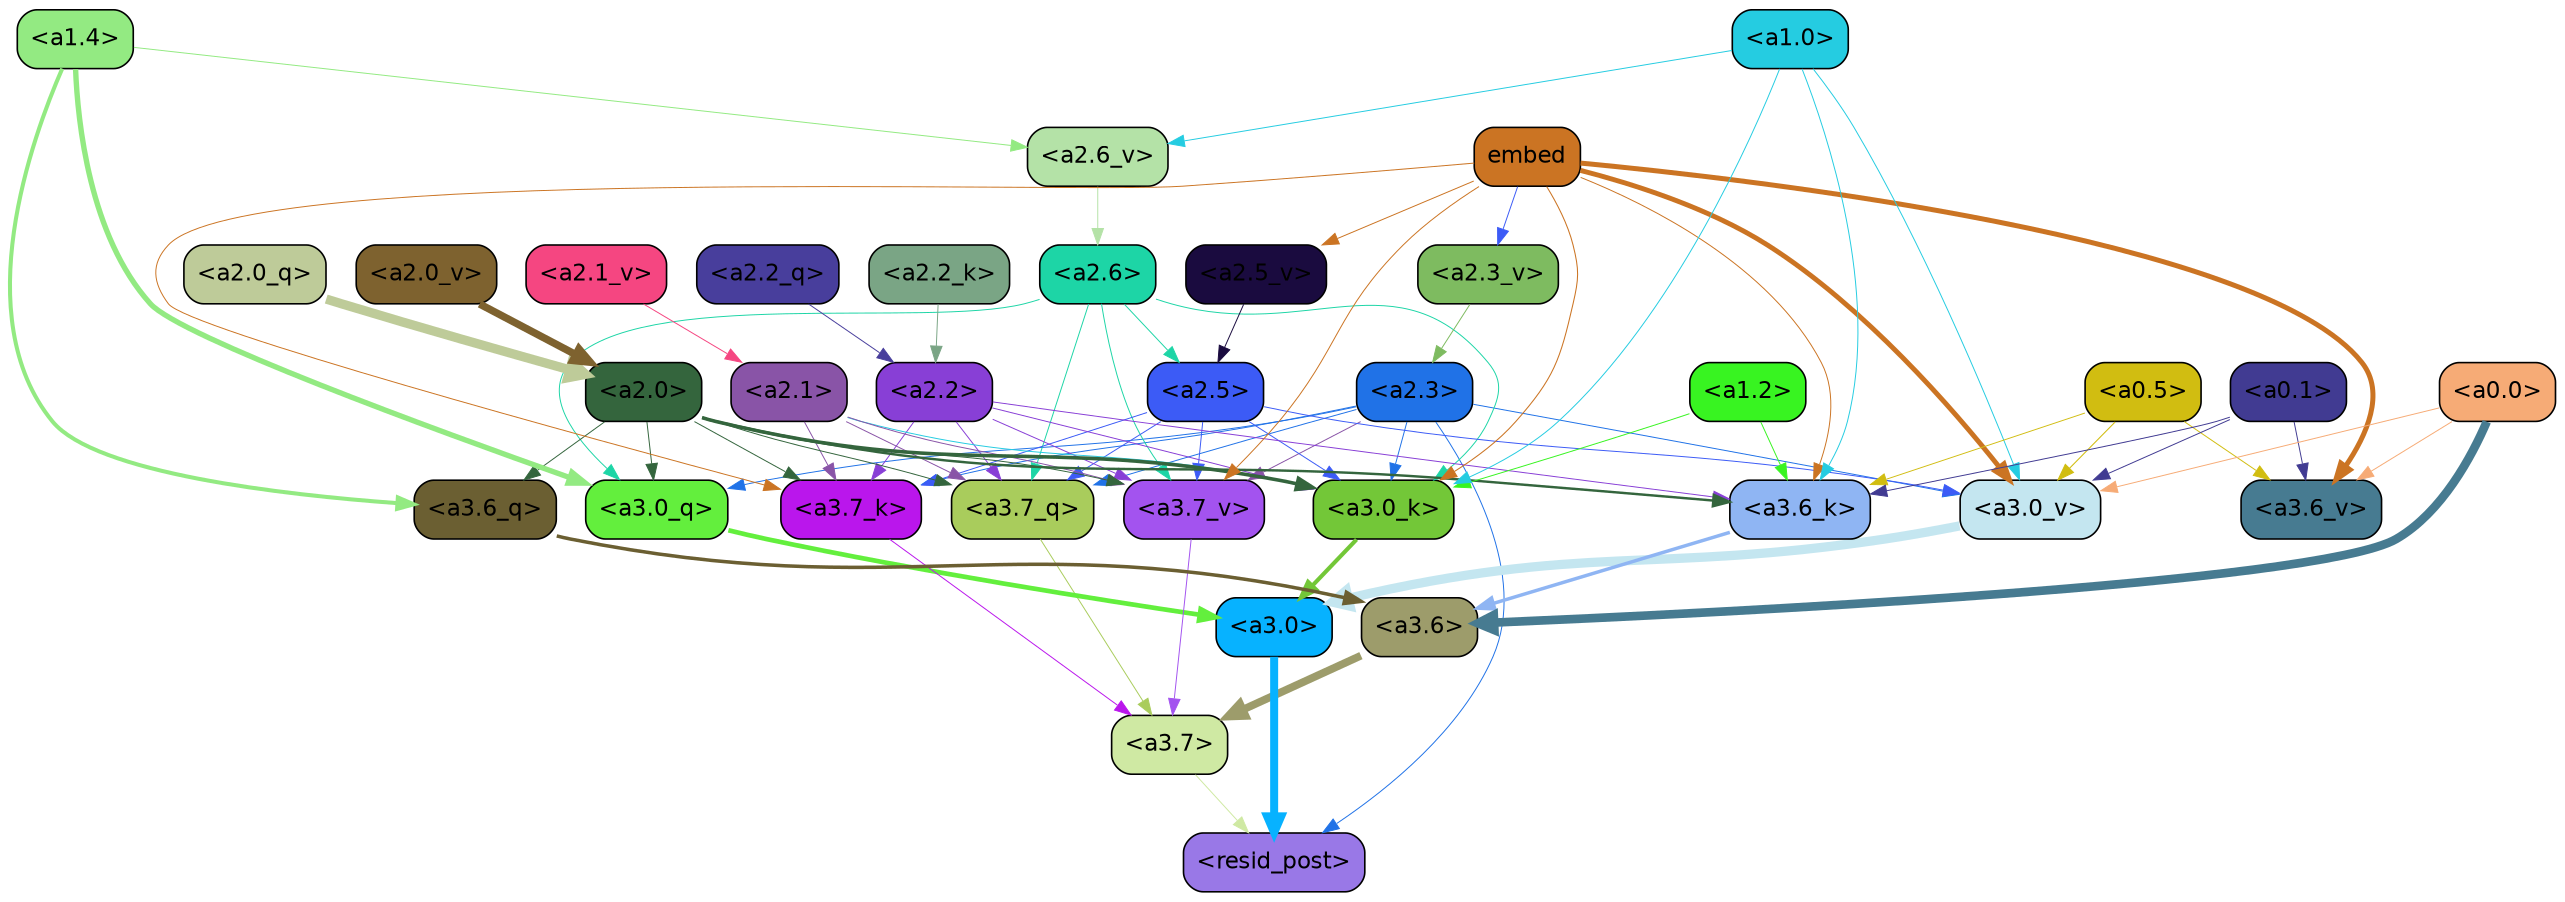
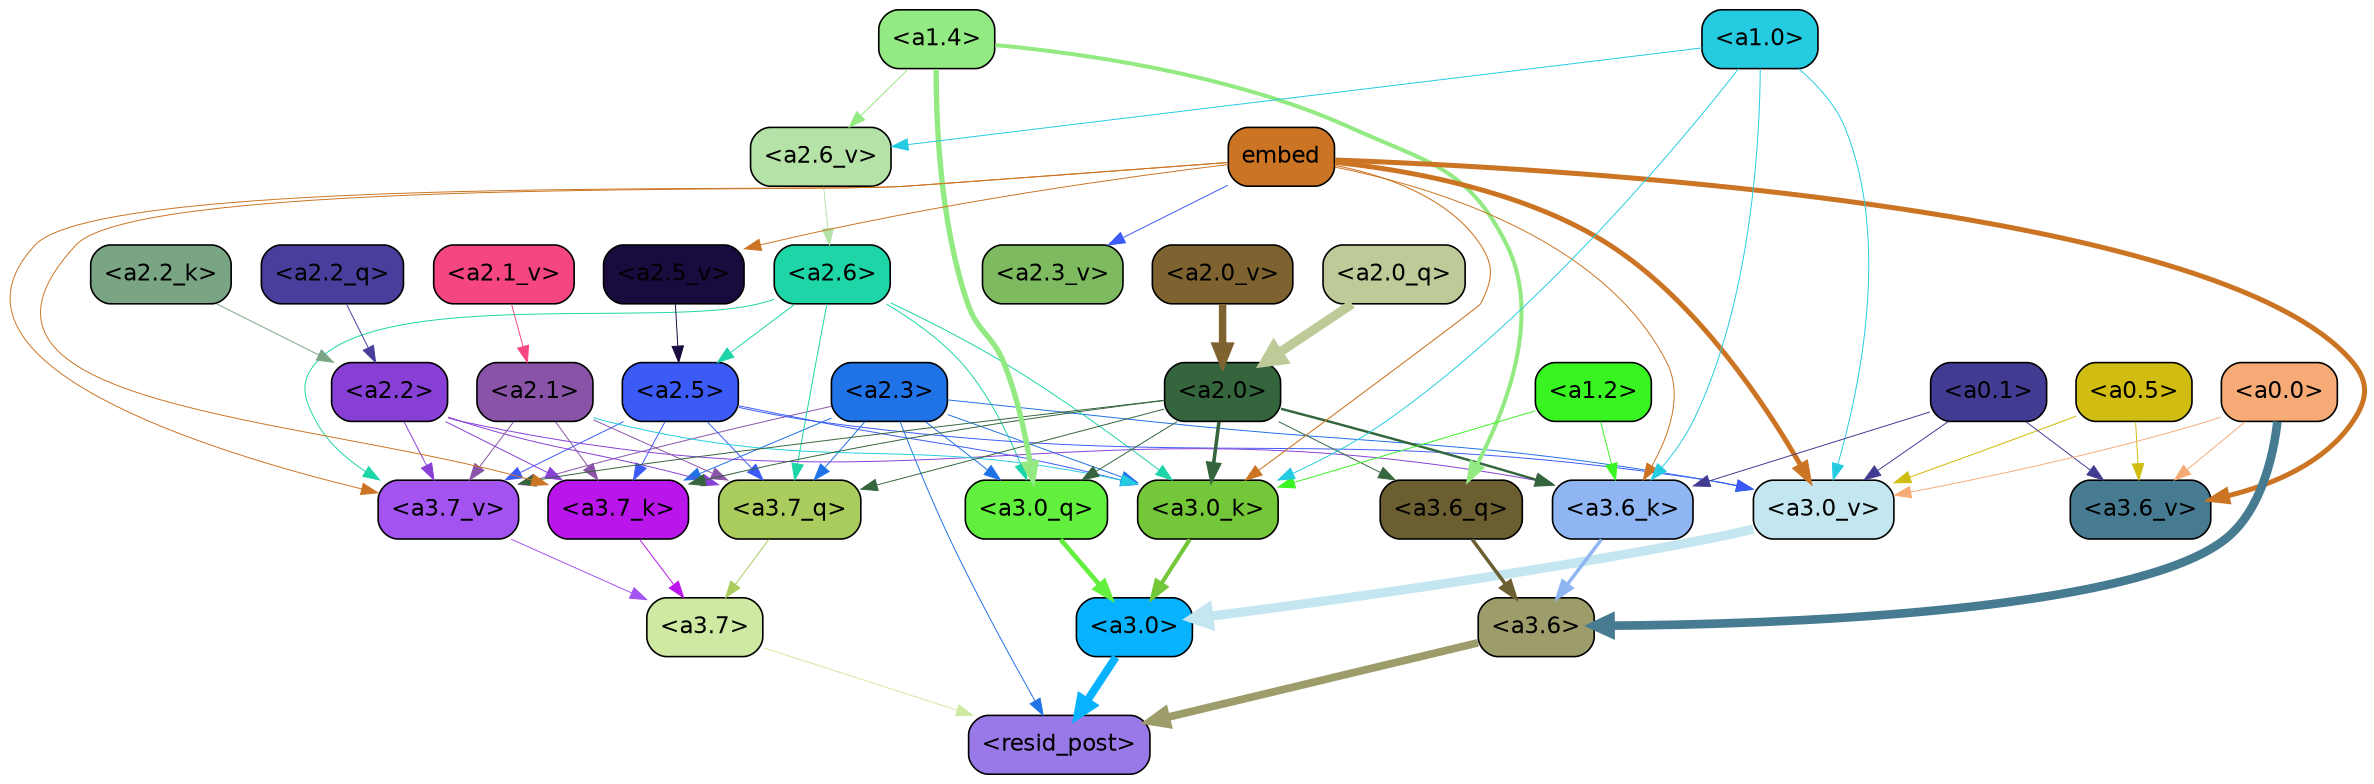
(1459, 321) -> none
(1971, 451) -> none
(1168, 452) -> none
(1302, 683) -> (1322, 680)
